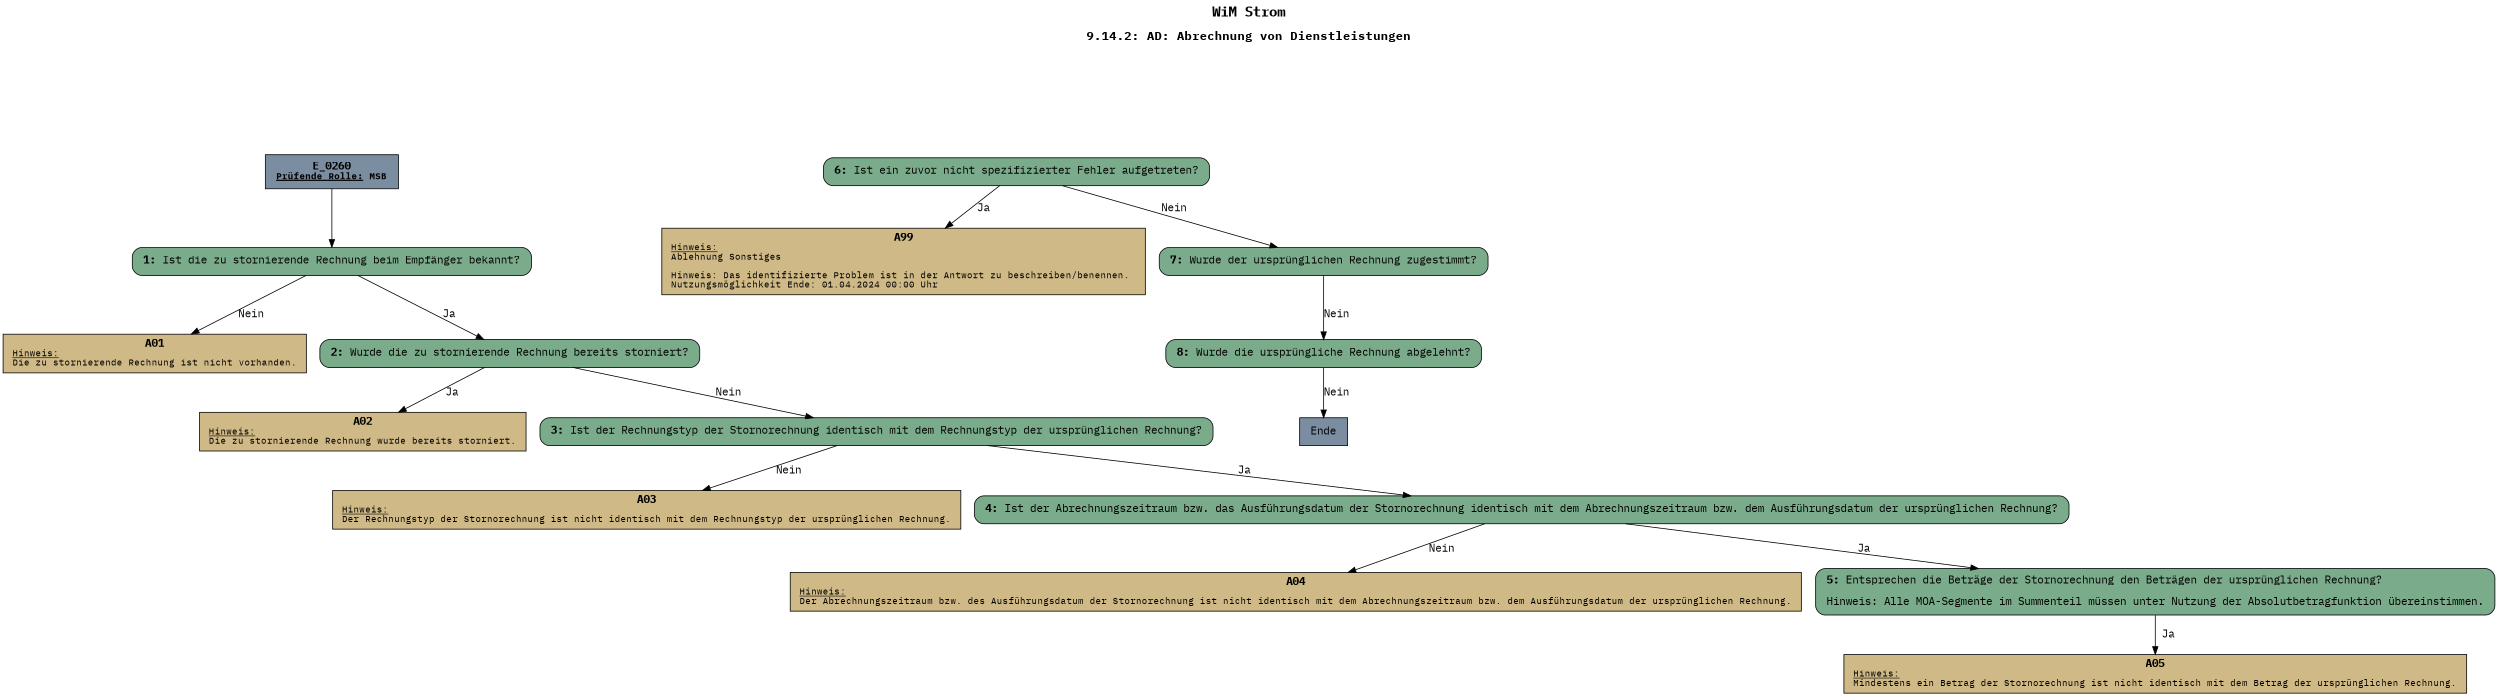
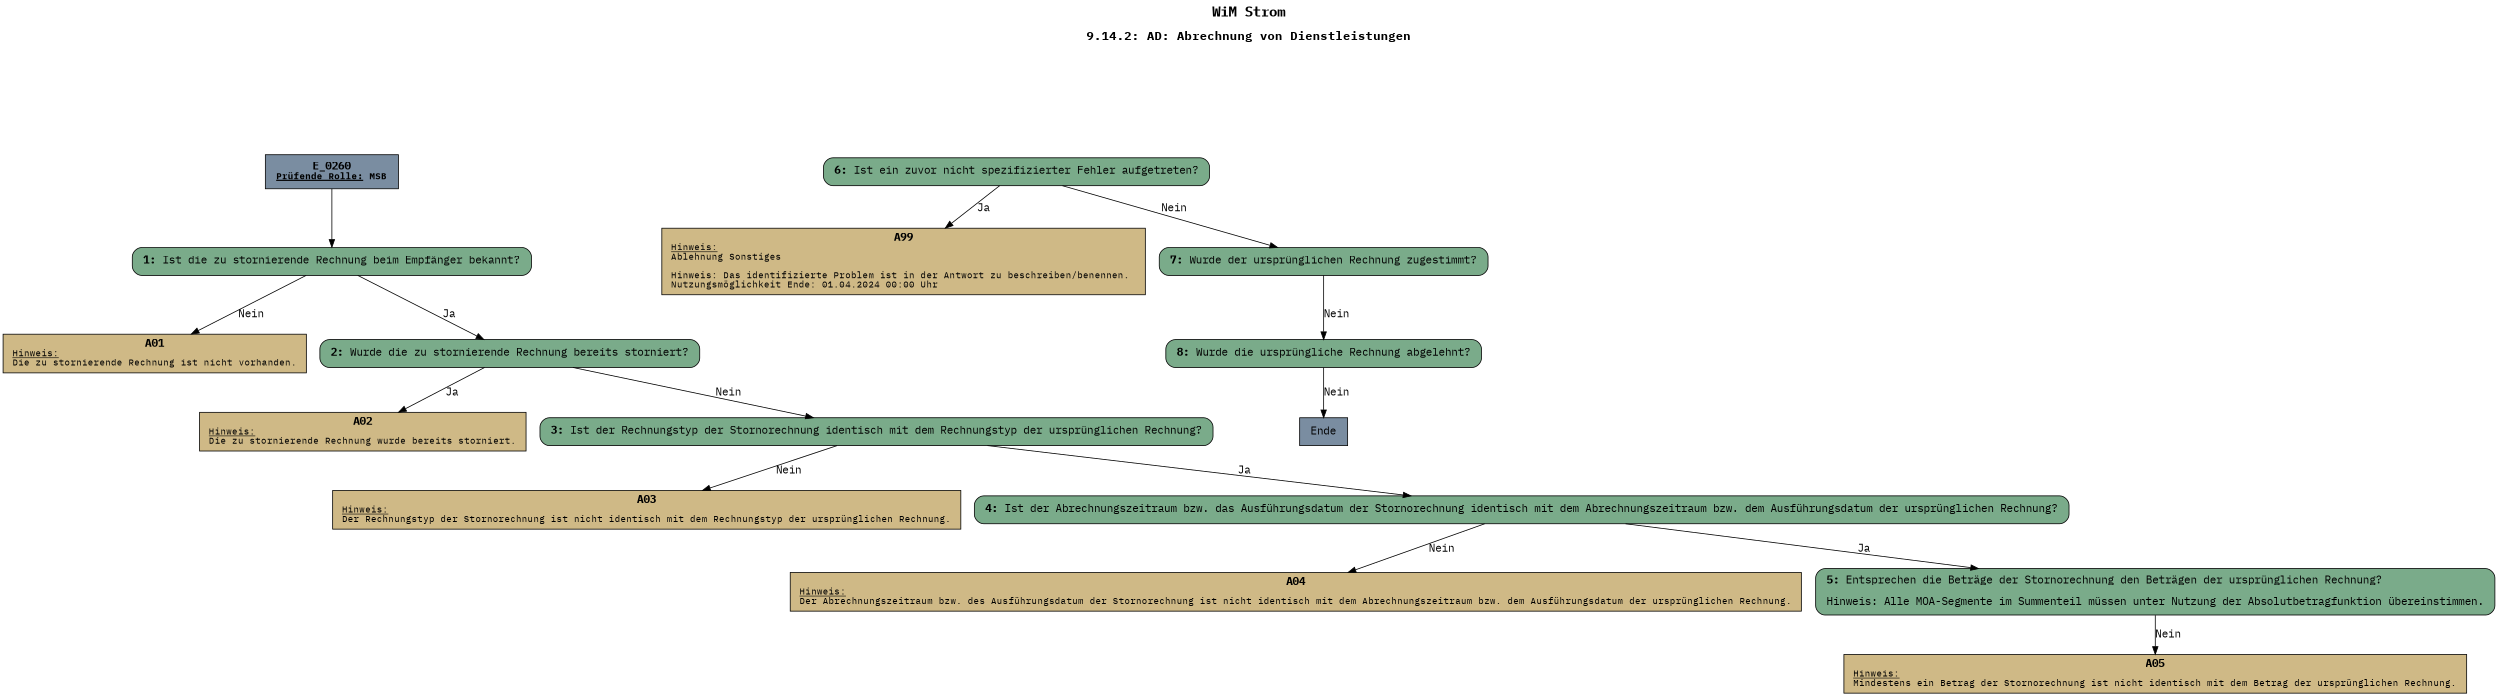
(2168, 635) -> (2168, 635)
